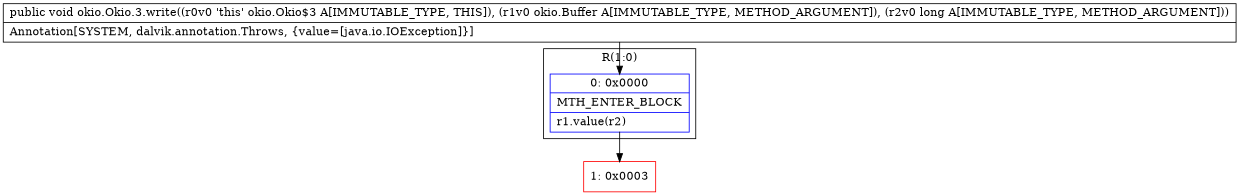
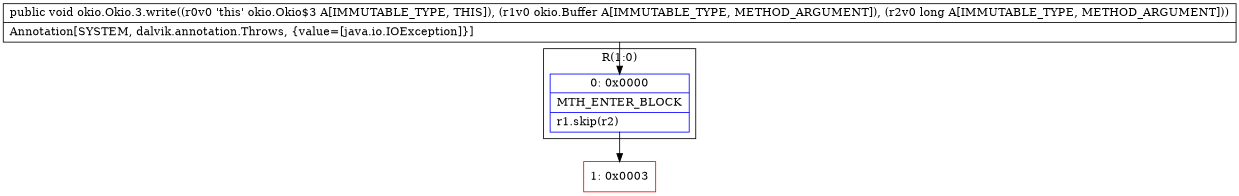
(591, 122) -> (588, 122)
